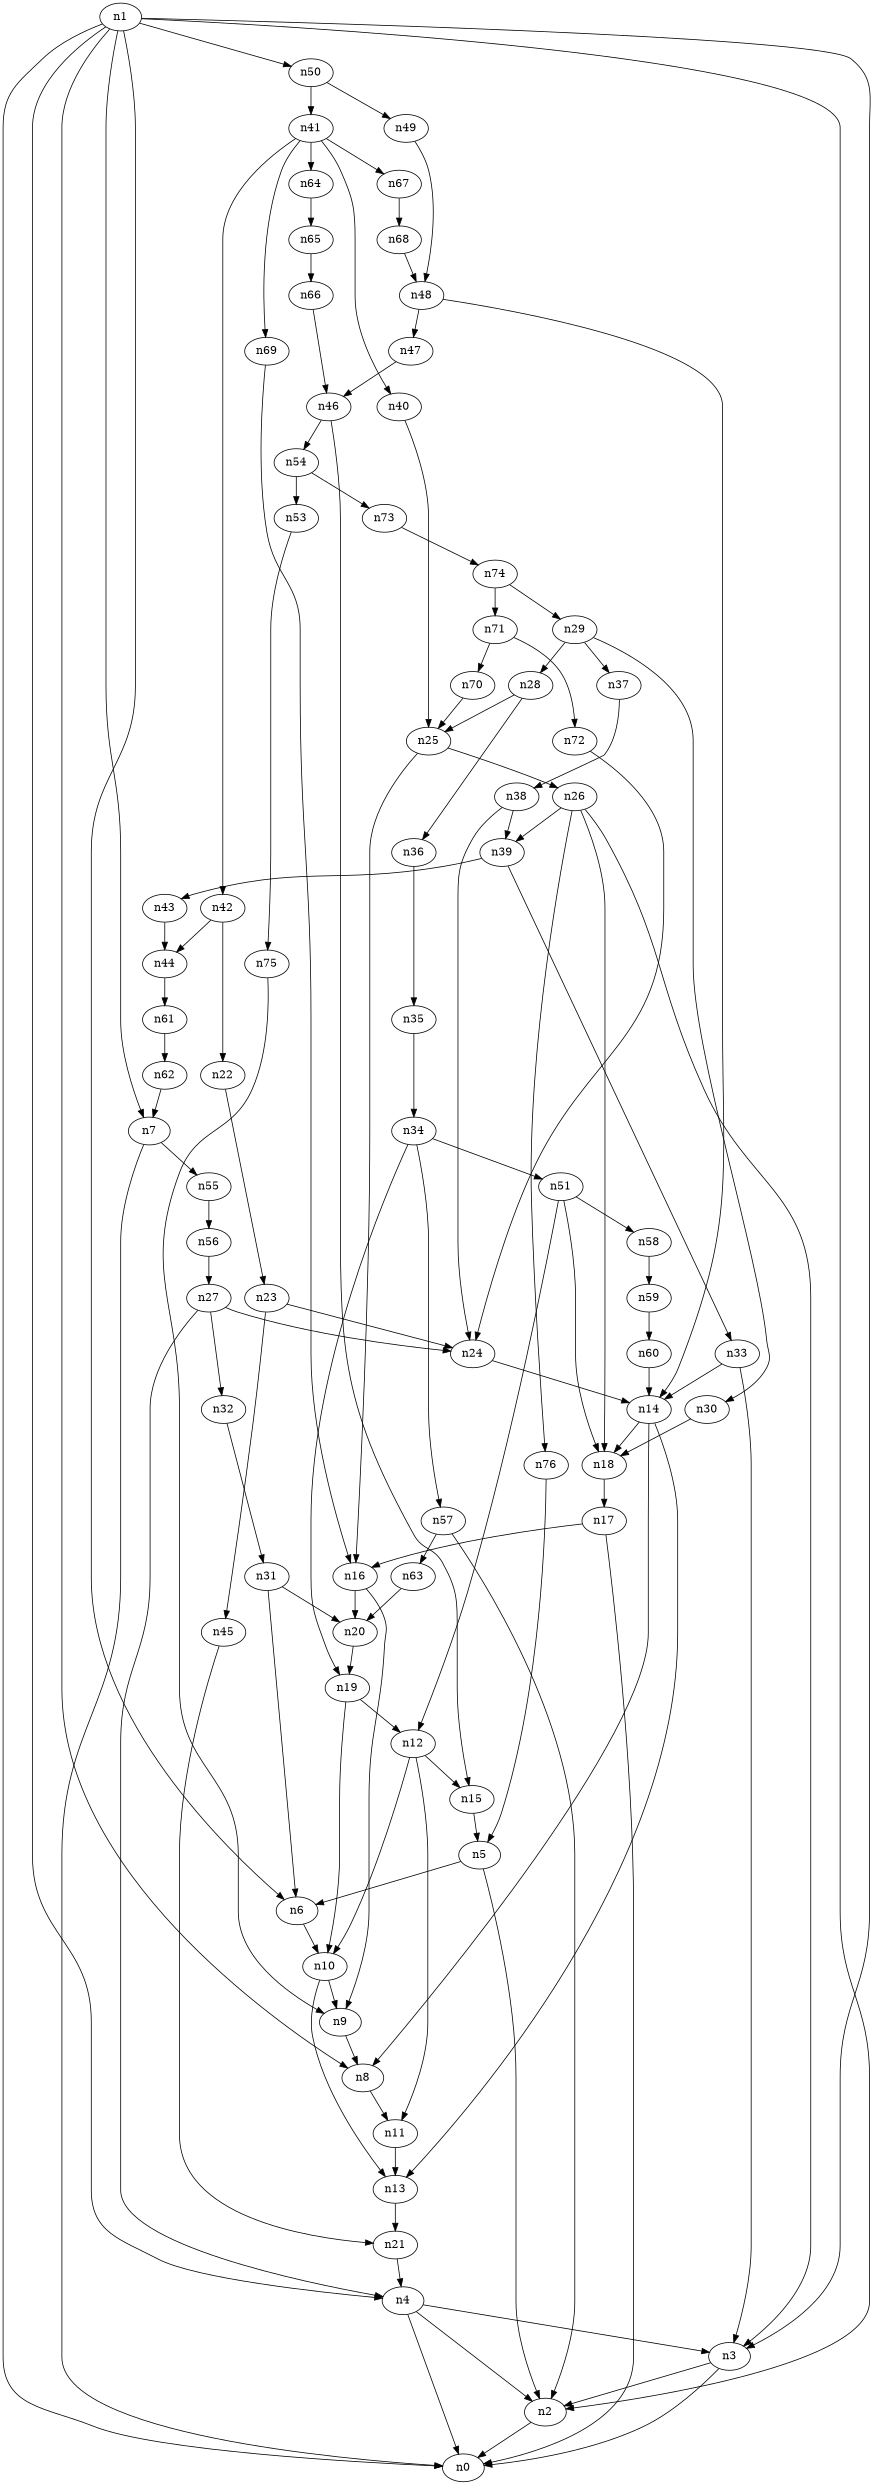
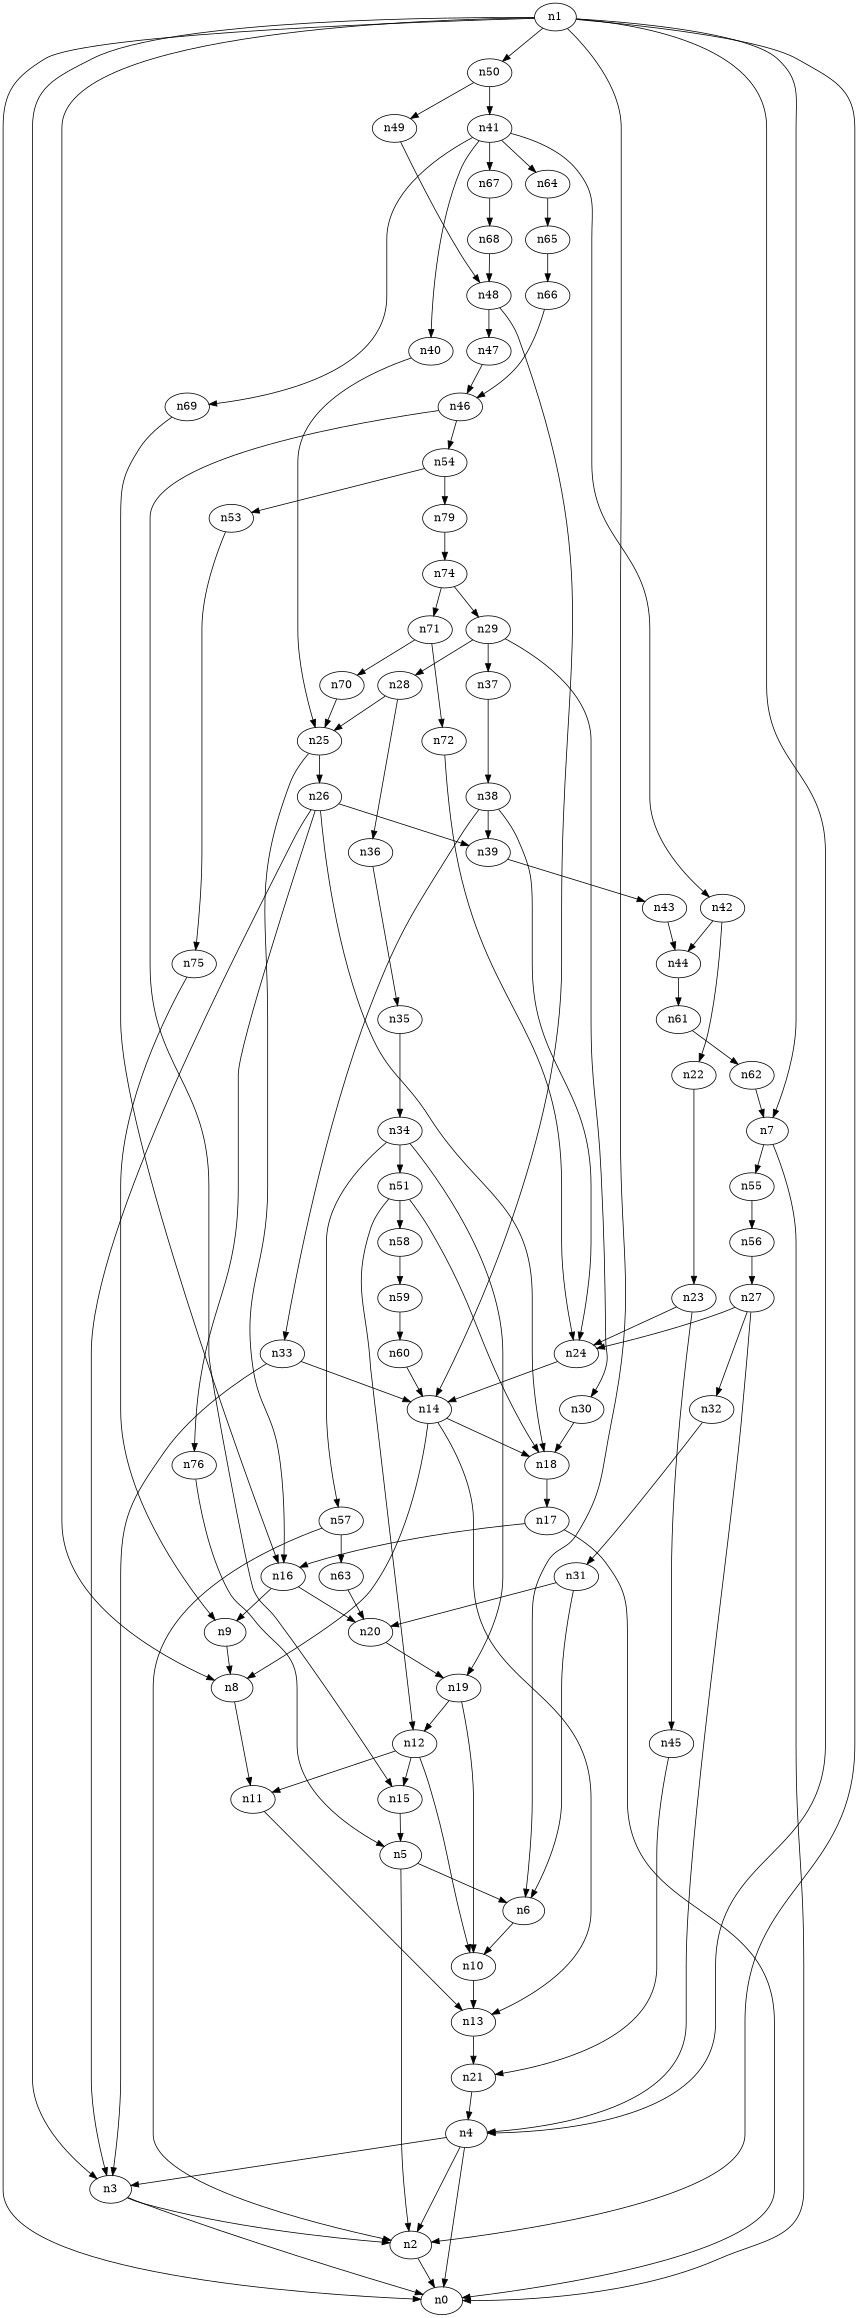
(384, 518) -> (445, 518)
(618, 1100) -> (352, 1059)
(332, 1991) -> none
